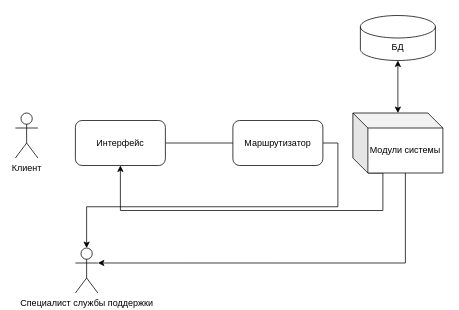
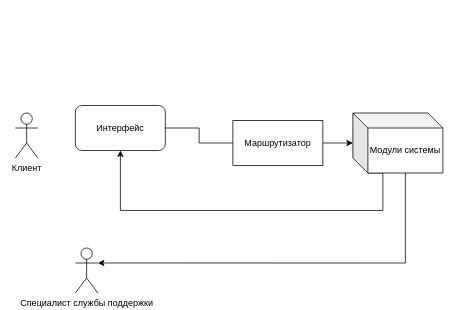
(398, 38) -> none
(398, 107) -> none
(120, 143) -> (120, 128)
(278, 143) -> (278, 143)
(196, 207) -> (346, 143)
